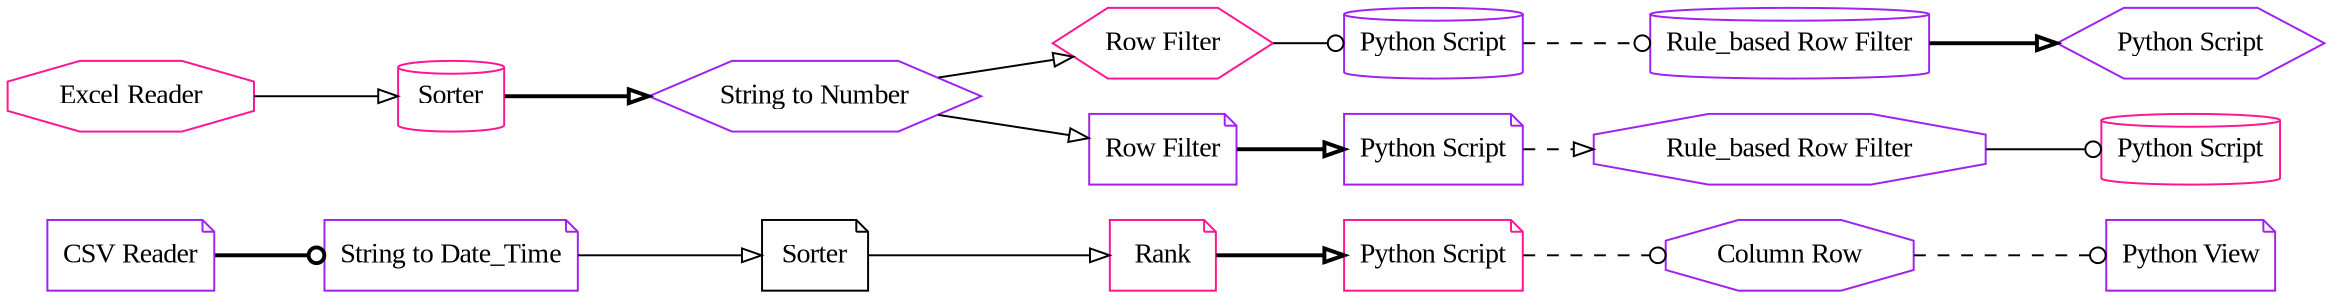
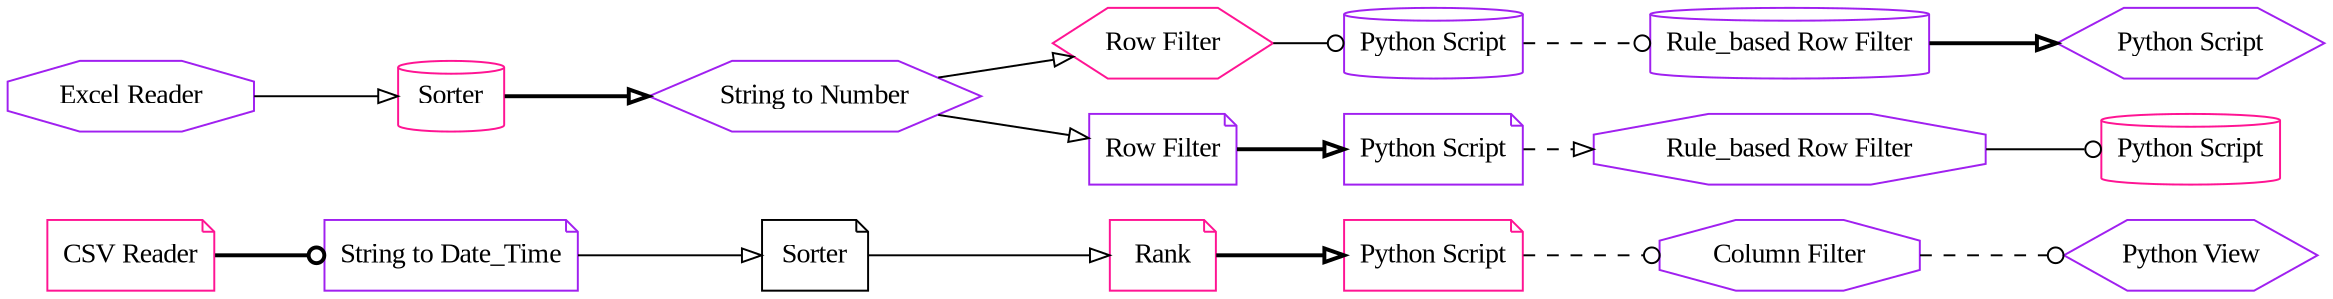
(131, 96) -> (131, 96)
(131, 255) -> (131, 255)
(1790, 255) -> (1790, 255)
(2191, 255) -> (2191, 255)
